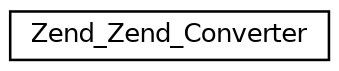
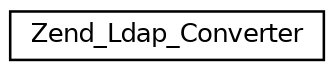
(170, 36) -> (167, 36)
